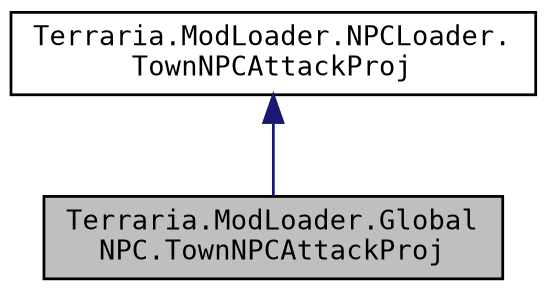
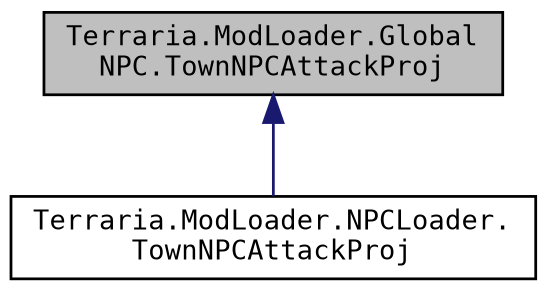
(273, 160) -> (273, 160)
